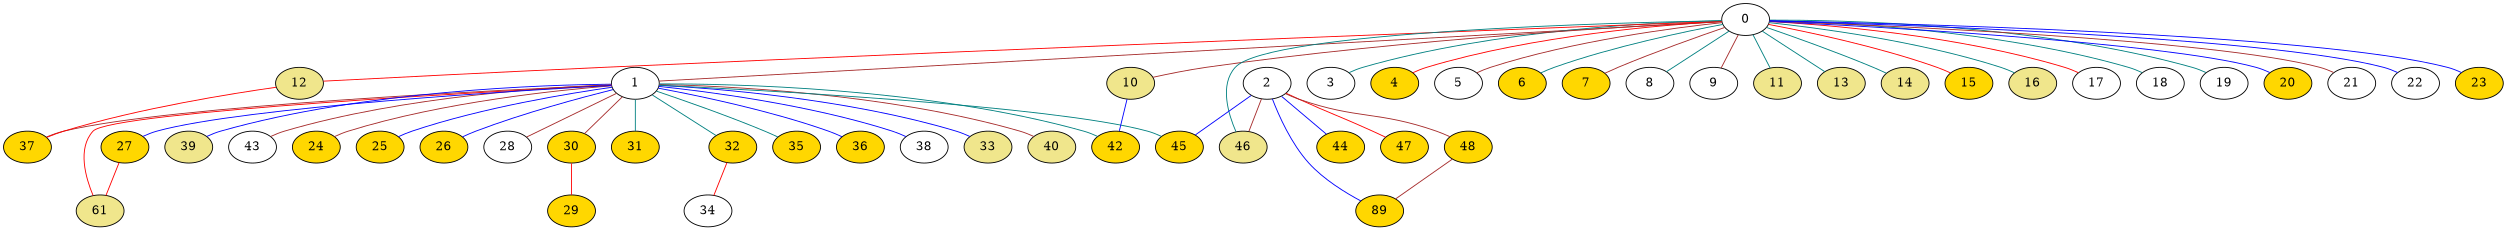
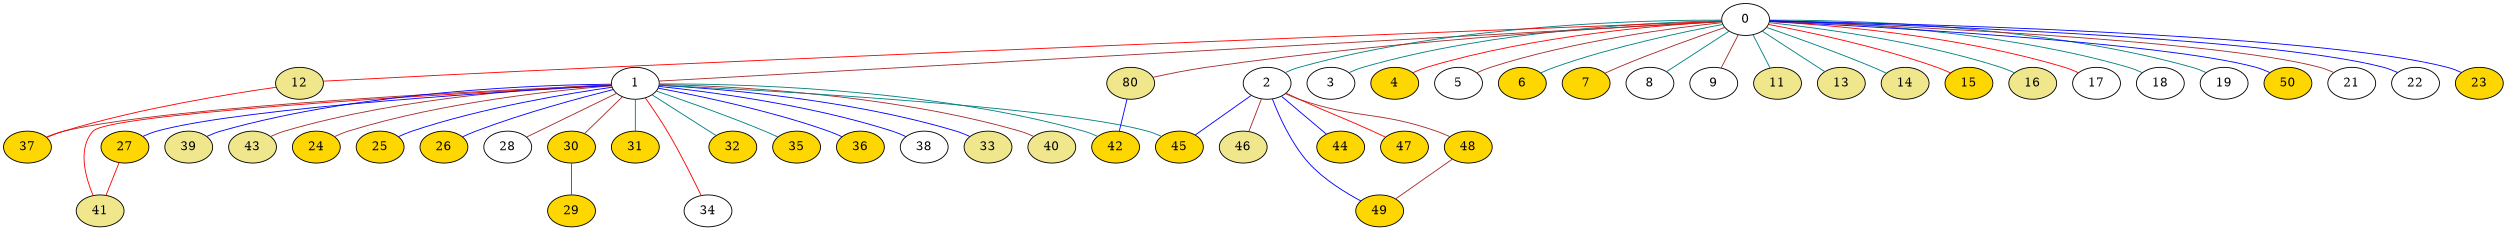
(1442, 32) -> (1501, 31)
(1131, 83) -> (1131, 83)
(2288, 83) -> (2288, 83)
(253, 147) -> (253, 147)
(720, 179) -> (675, 145)
(100, 211) -> (100, 211)
(1380, 211) -> (1380, 211)
